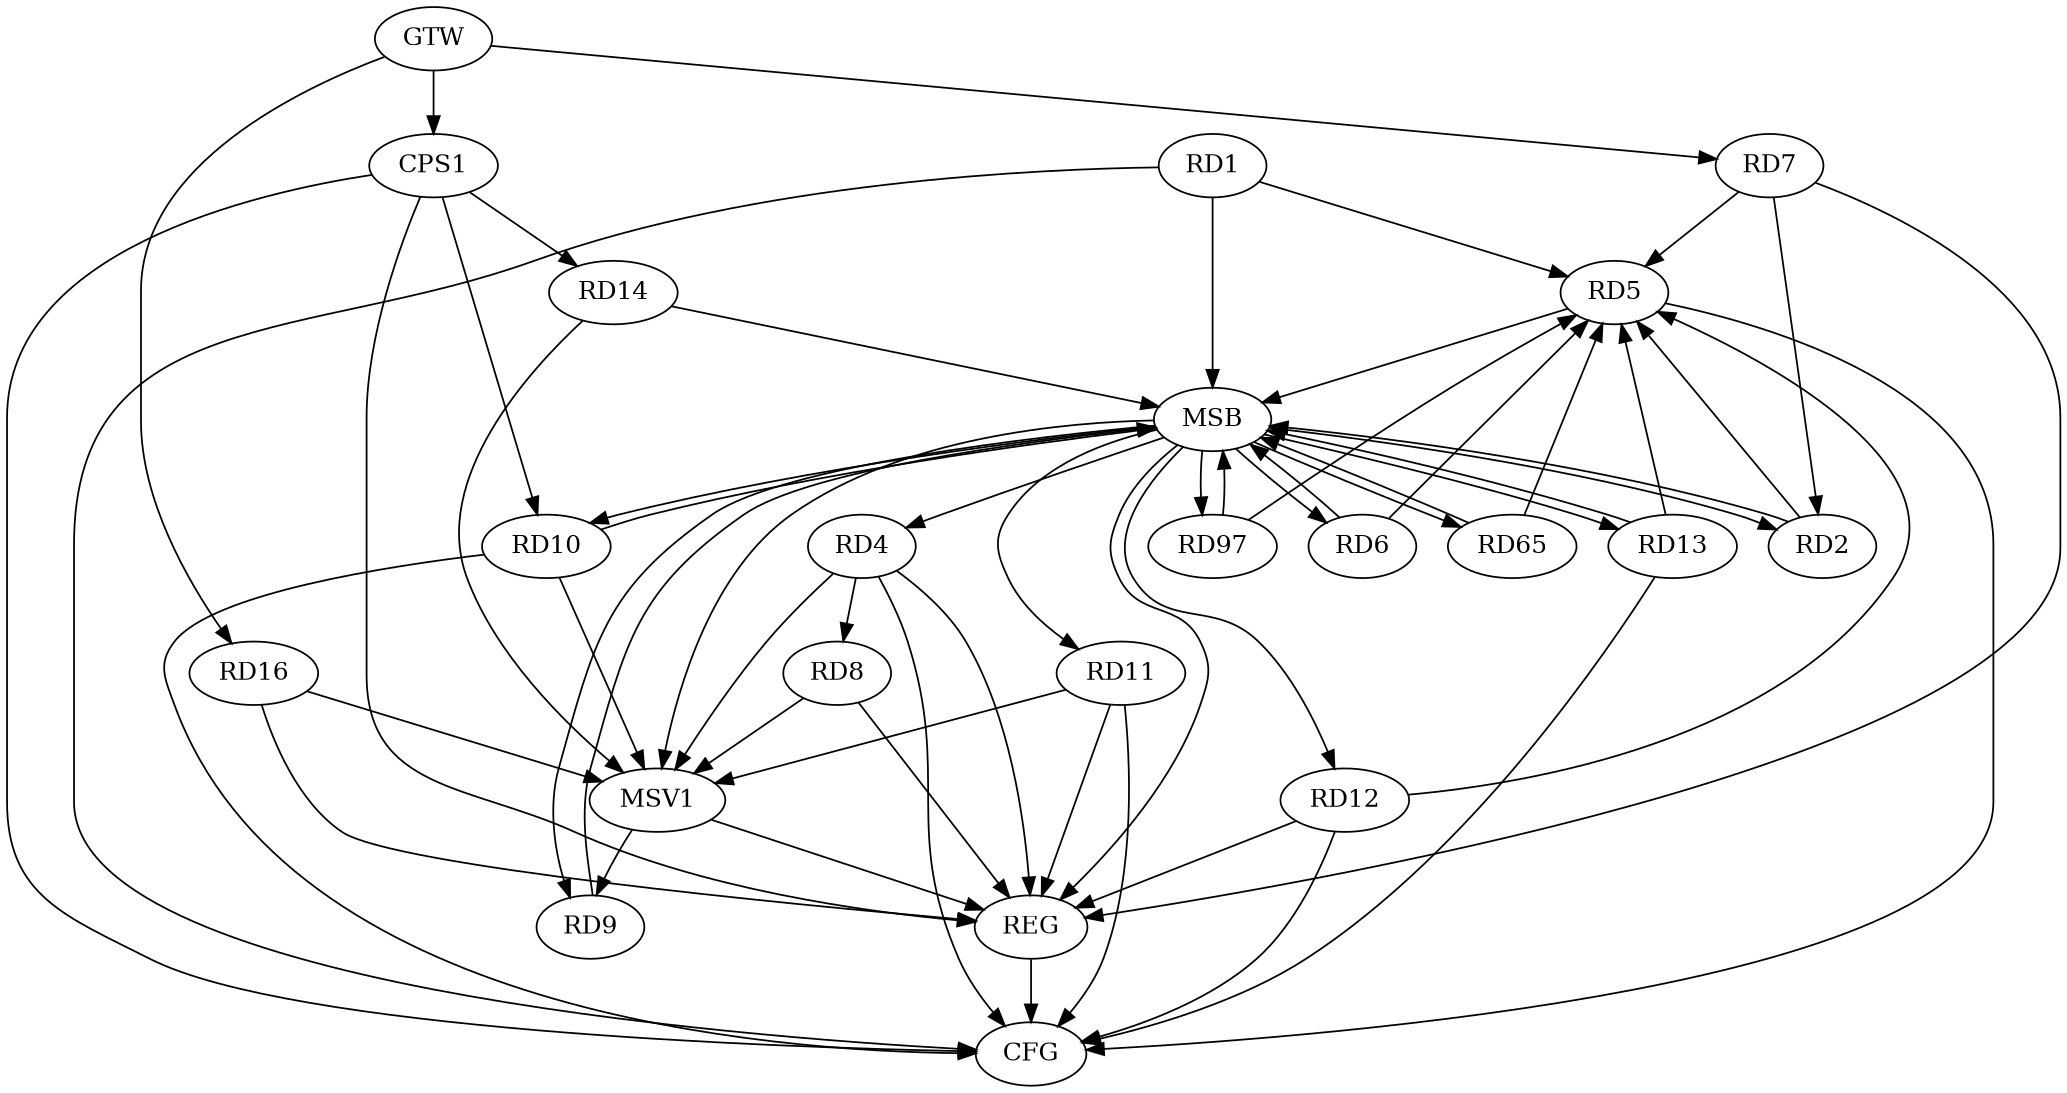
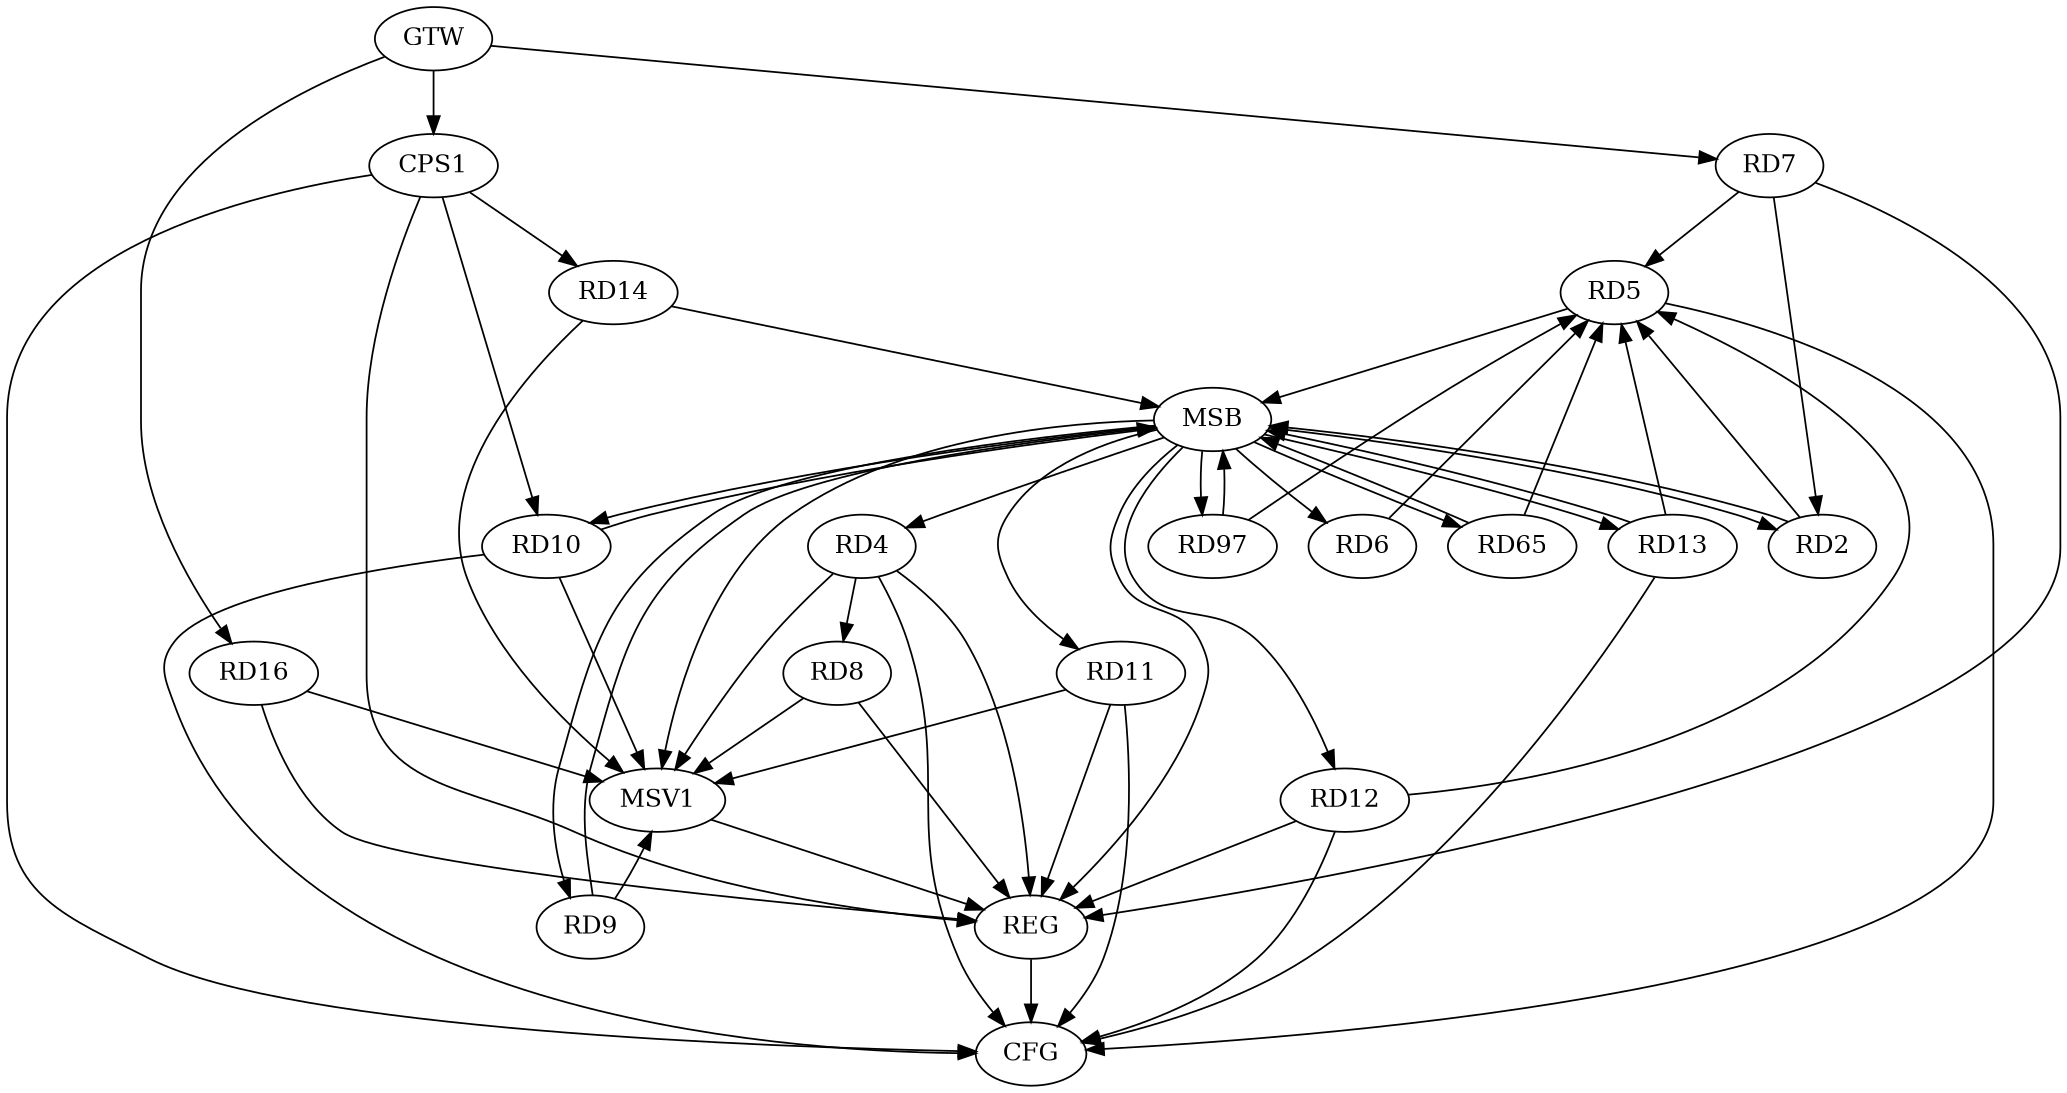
(1213, 166) -> none
(1310, 492) -> none
(614, 860) -> (630, 874)
